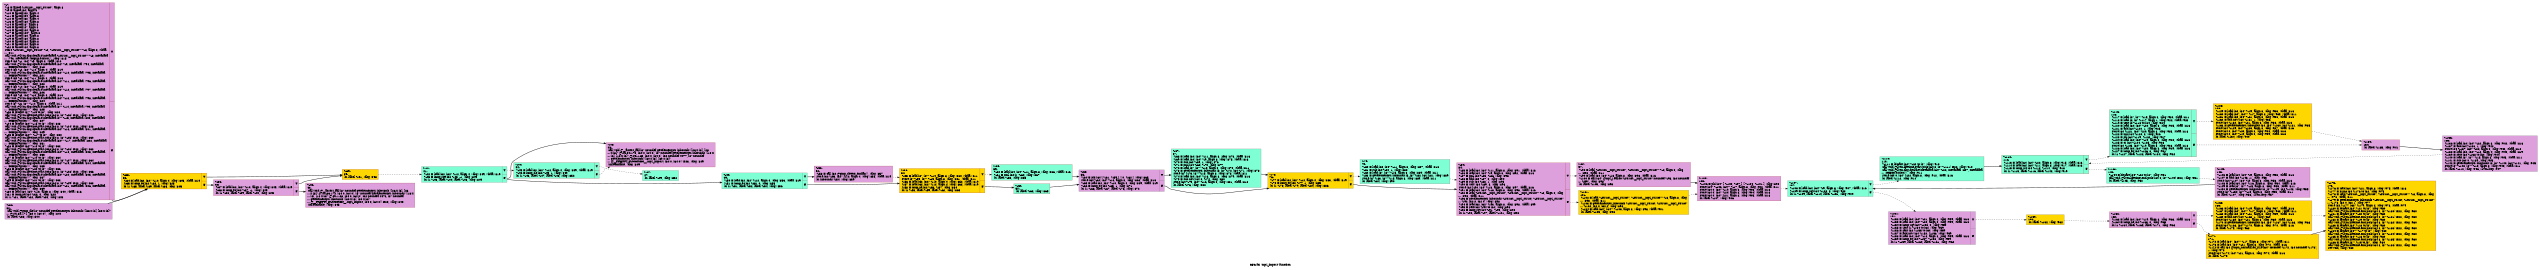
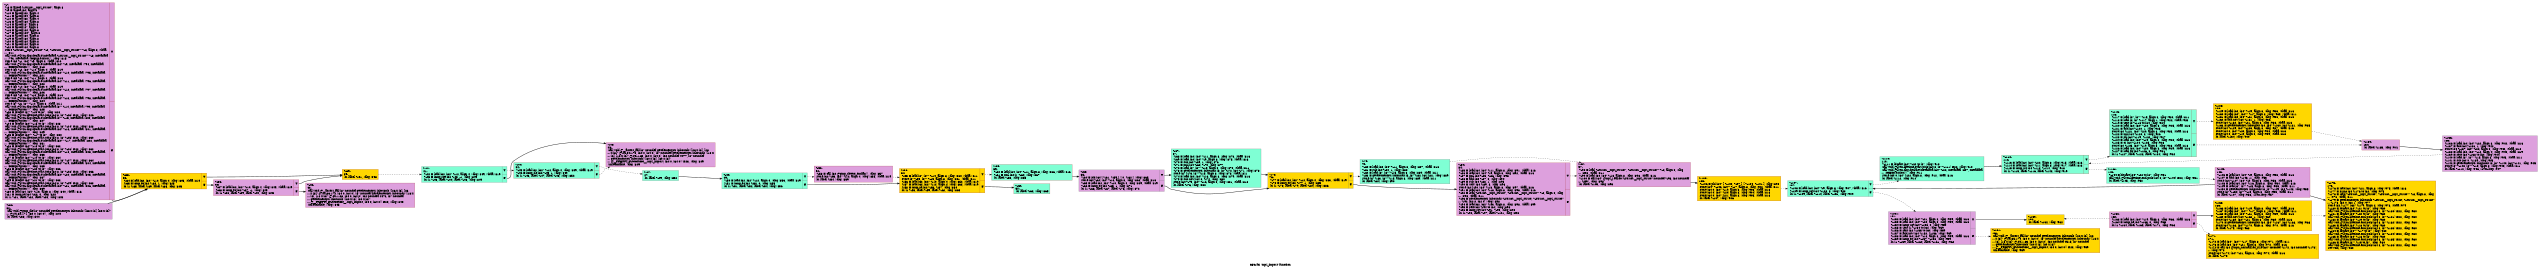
(2139, 152) -> (2138, 152)
(810, 177) -> (810, 177)
(1452, 179) -> (1515, 157)
(835, 180) -> (832, 180)
(613, 184) -> (699, 178)
(1063, 186) -> none
(1739, 189) -> (1739, 189)
(1634, 202) -> none
(2204, 216) -> (2204, 216)
(2000, 220) -> (2000, 220)
(2086, 221) -> (2088, 219)
(2318, 233) -> (2317, 198)
none -> (2045, 241)
